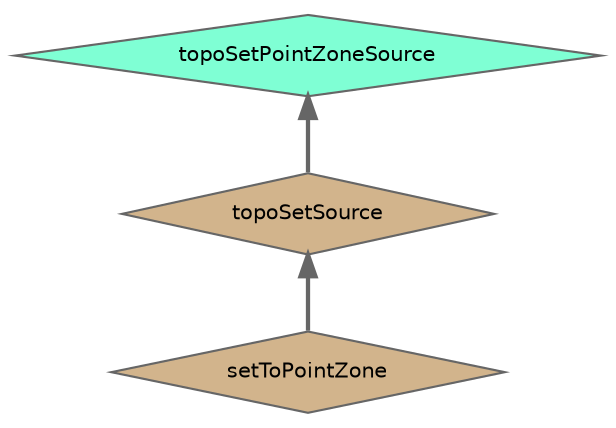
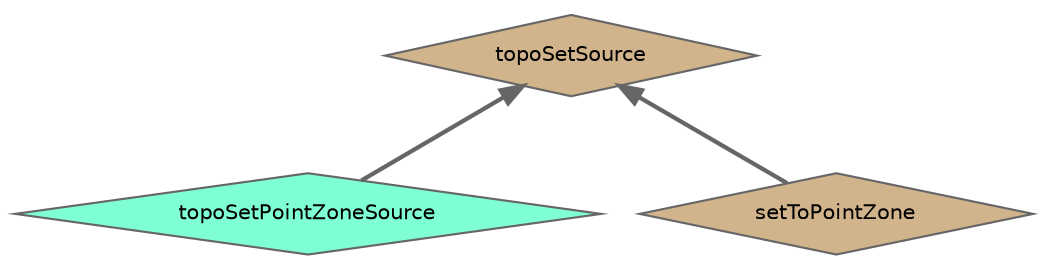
(308, 145) -> (433, 139)
